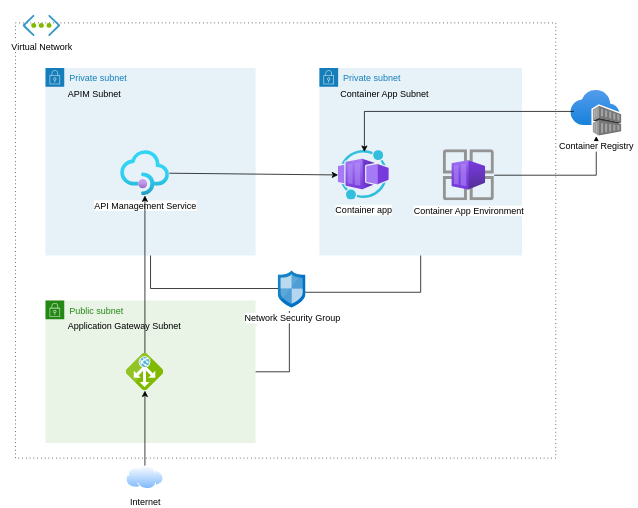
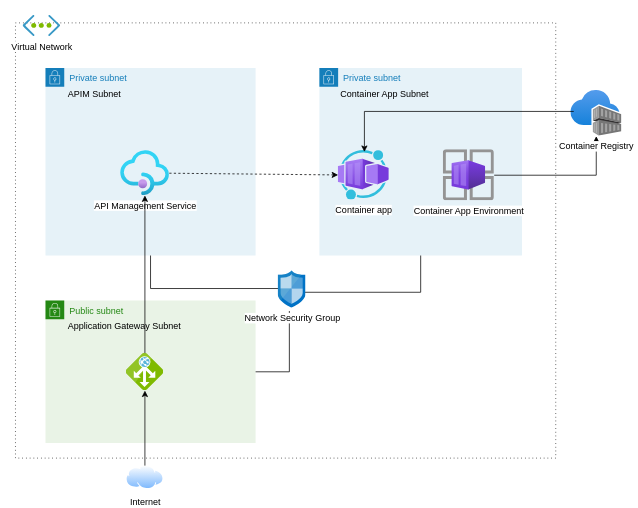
(251, 174) -> (251, 174)
